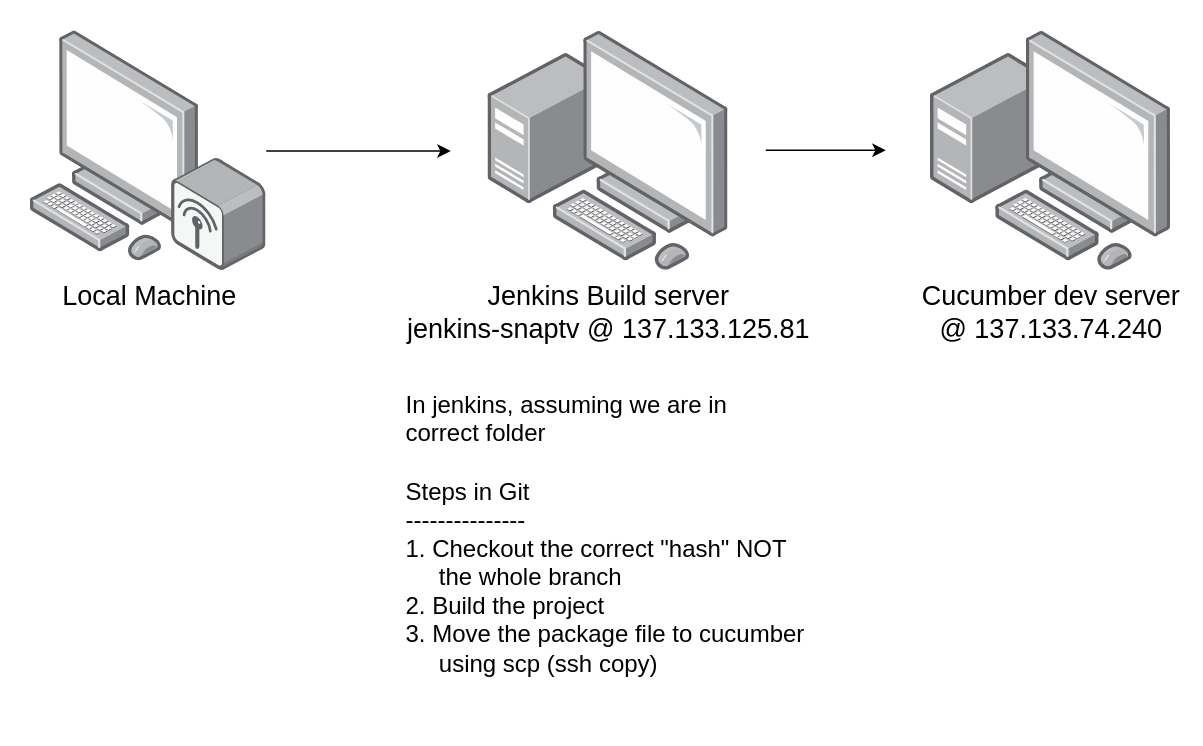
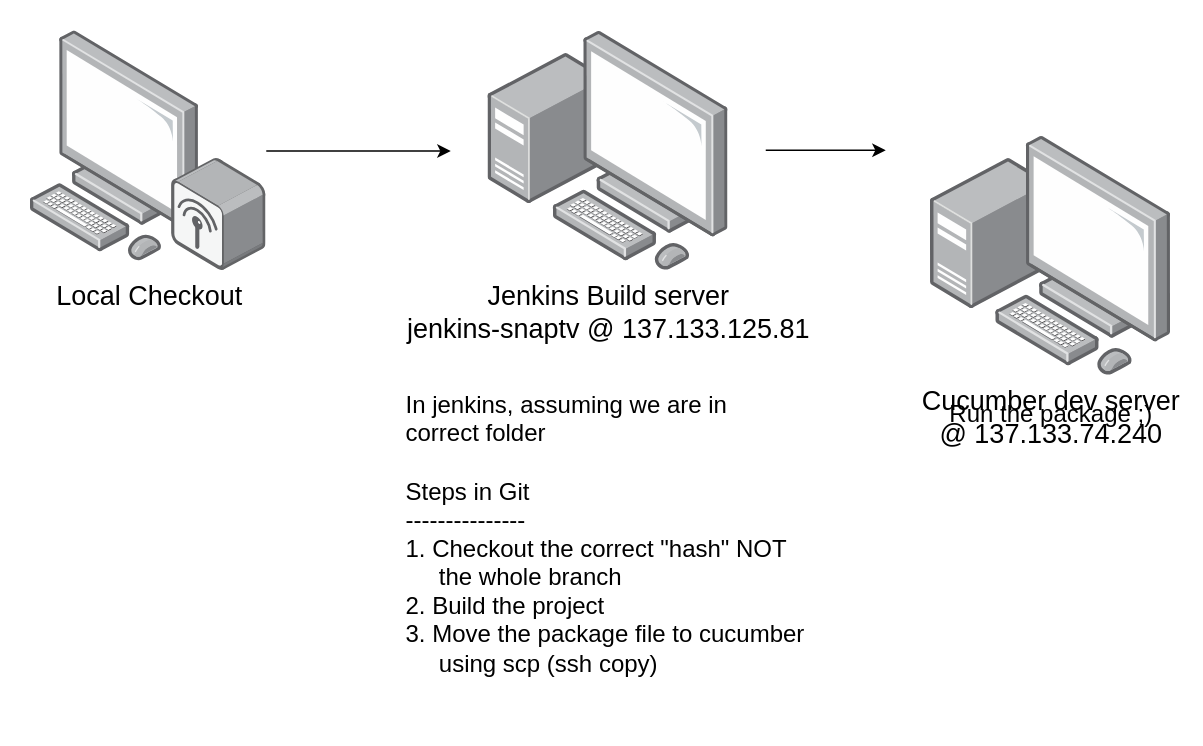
(1051, 151) -> (1051, 256)
(150, 292) -> (150, 292)
none -> (1051, 413)
